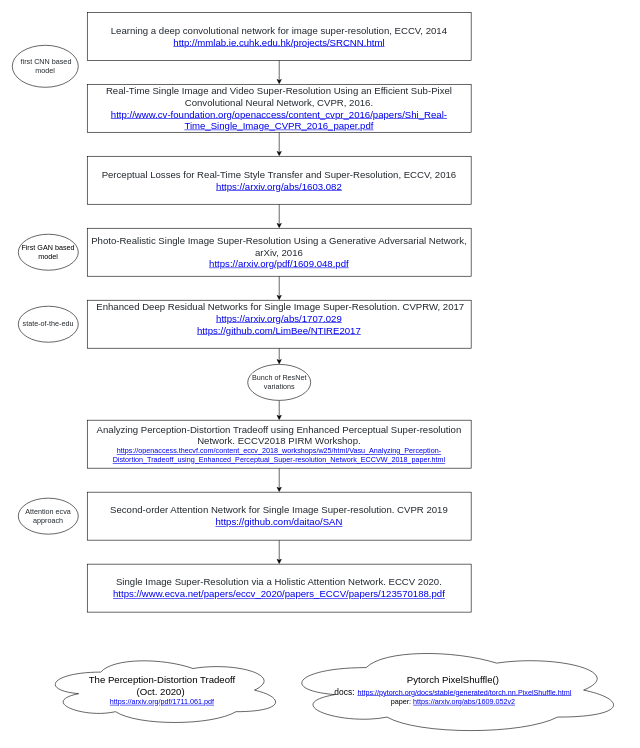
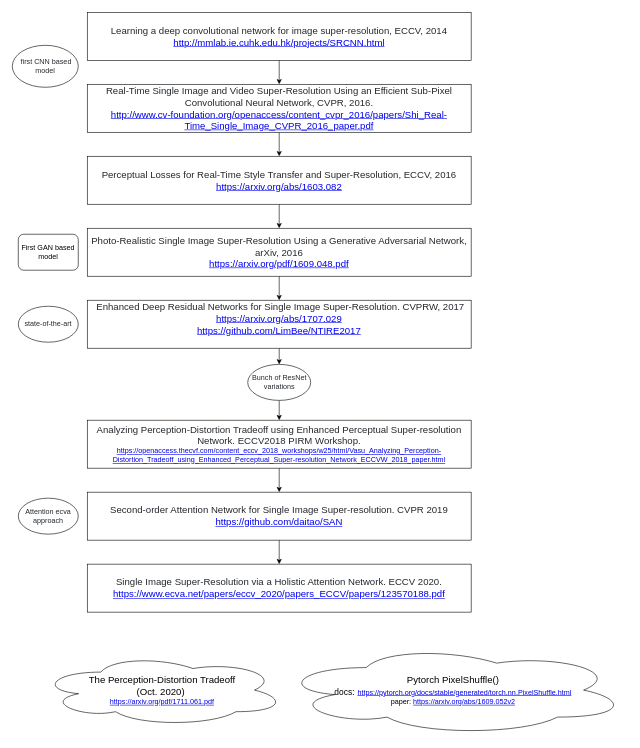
(48, 252) -> (48, 252)
(48, 324) -> (48, 324)
